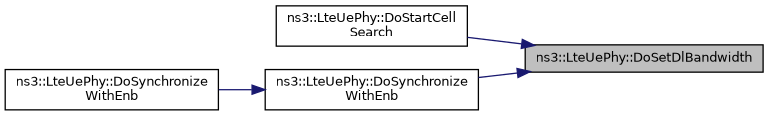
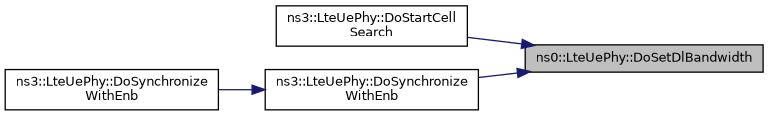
(644, 58) -> (644, 58)
